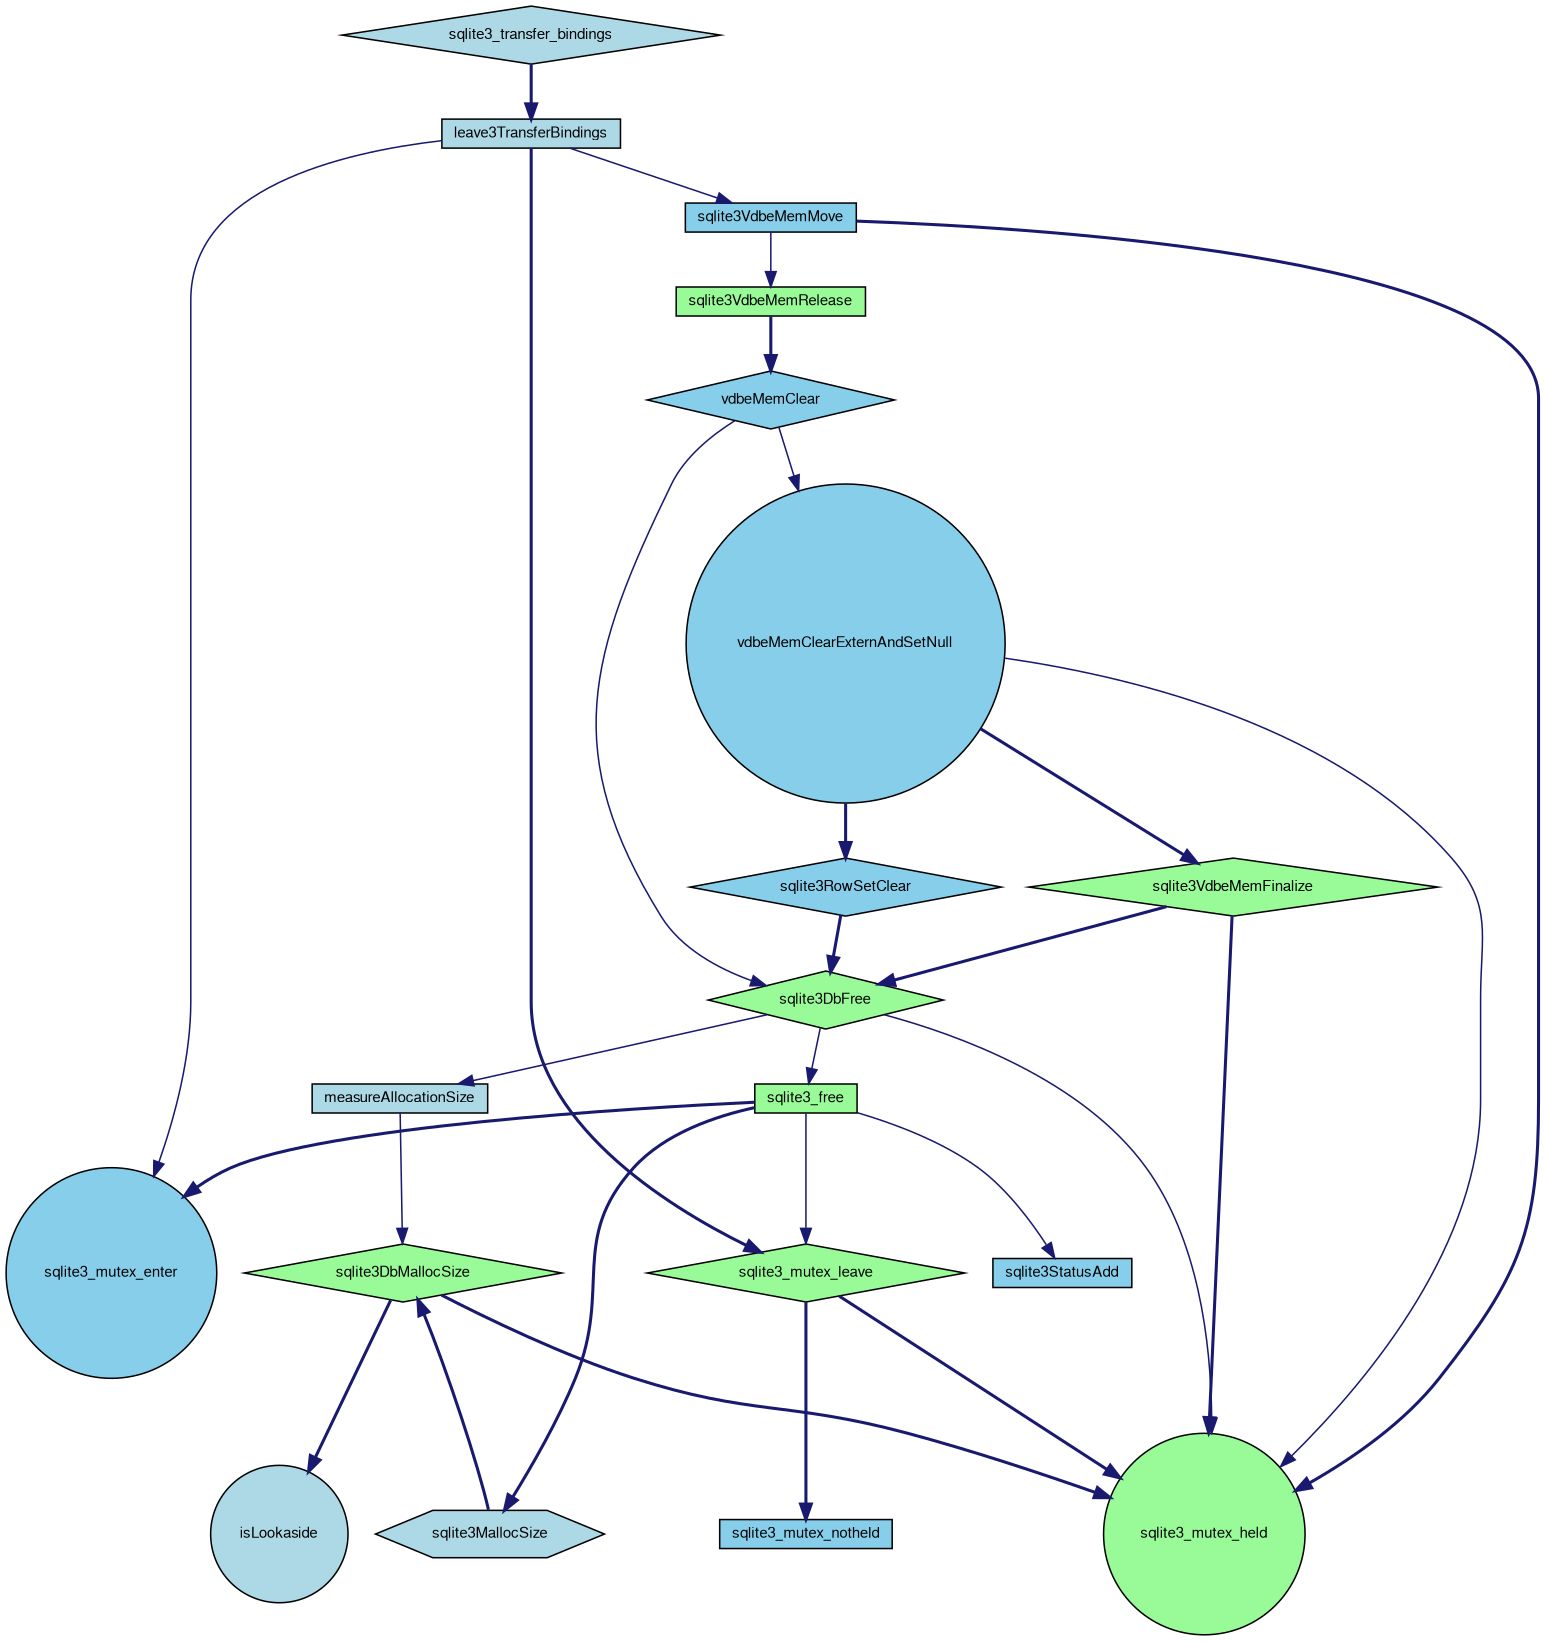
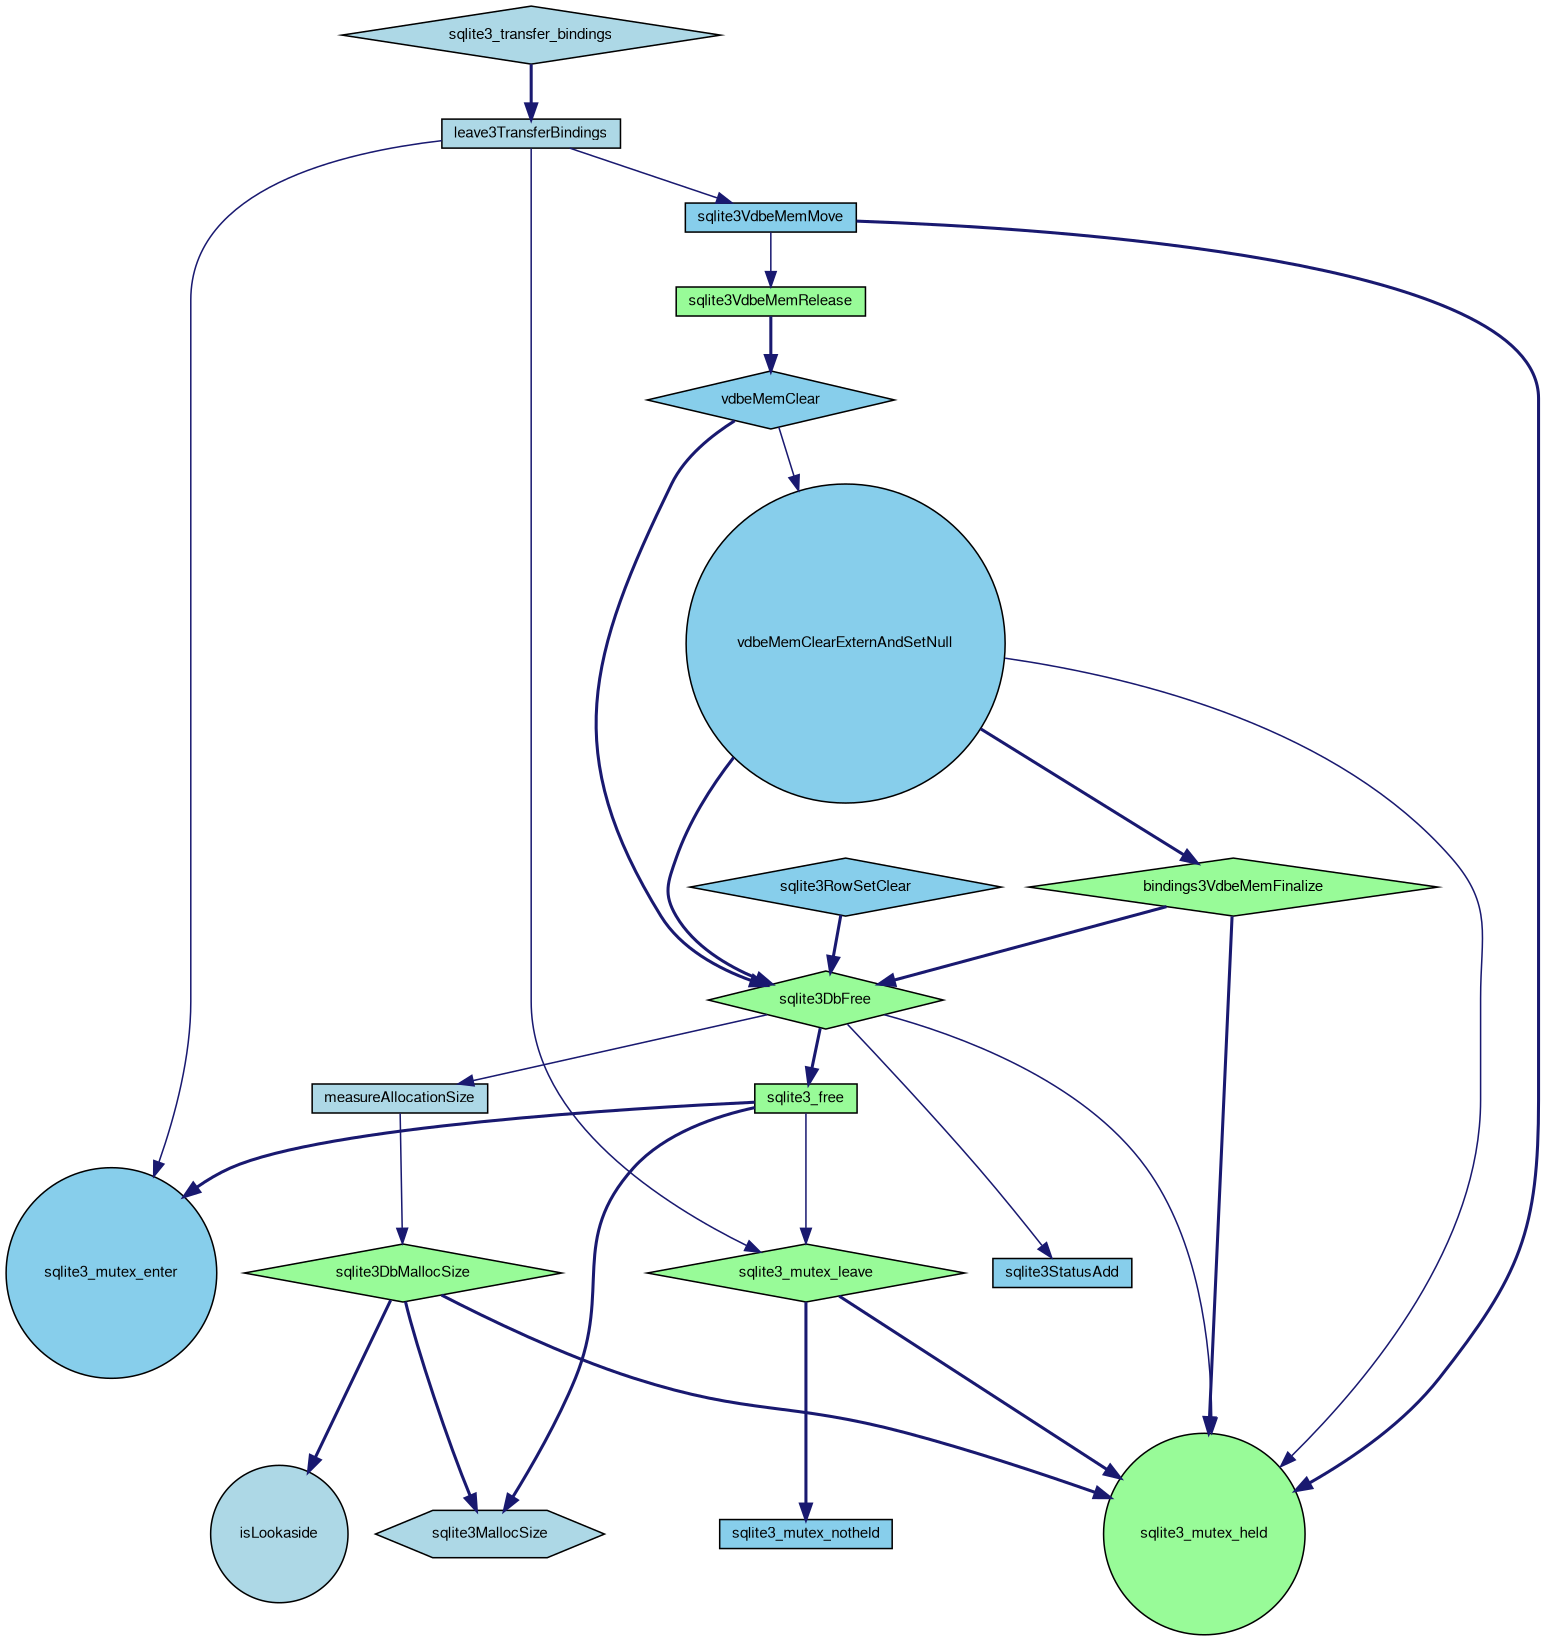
(597, 711) -> (597, 711)
(531, 746) -> (531, 746)
(846, 823) -> (669, 881)
(1233, 887) -> (1233, 887)
(816, 1048) -> (816, 1048)
(966, 1159) -> (947, 1133)
(459, 1411) -> (435, 1400)
